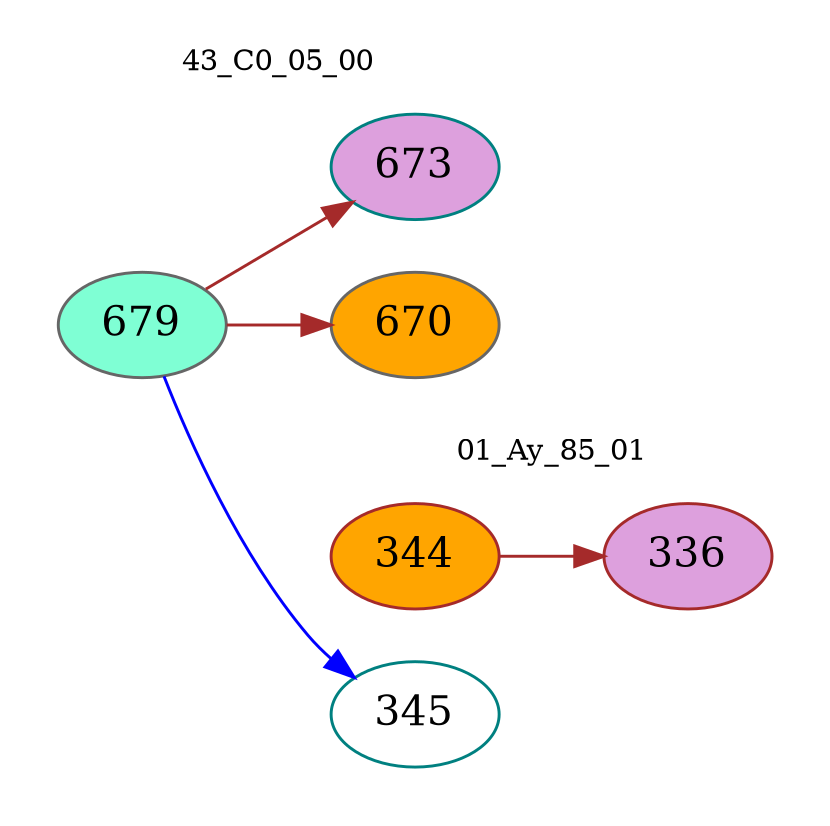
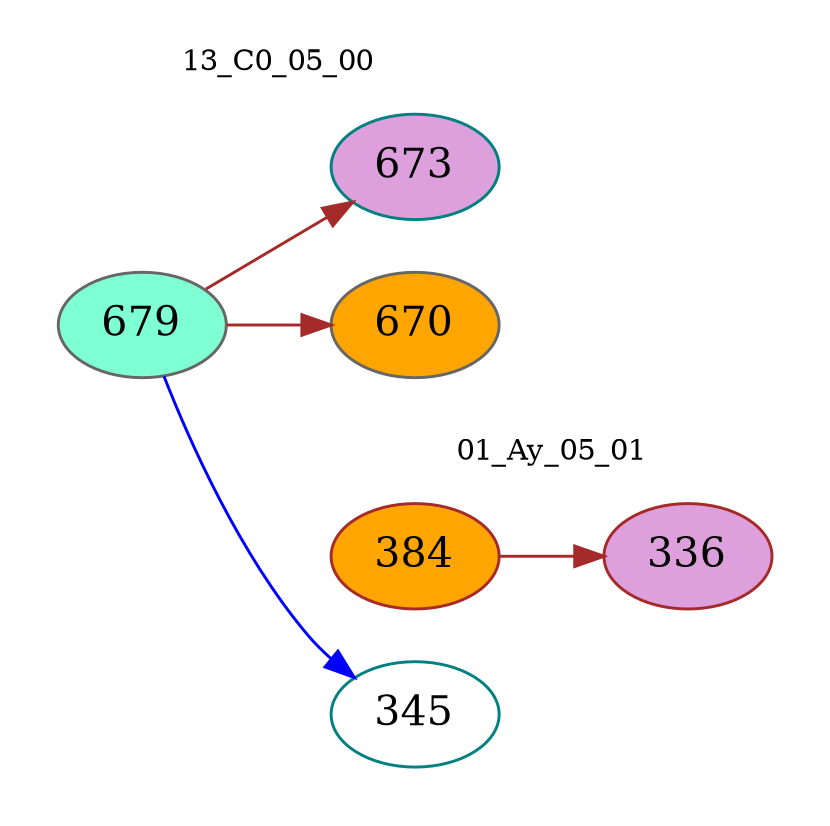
(279, 63) -> (279, 63)
(552, 452) -> (552, 452)
(415, 556) -> (415, 556)
